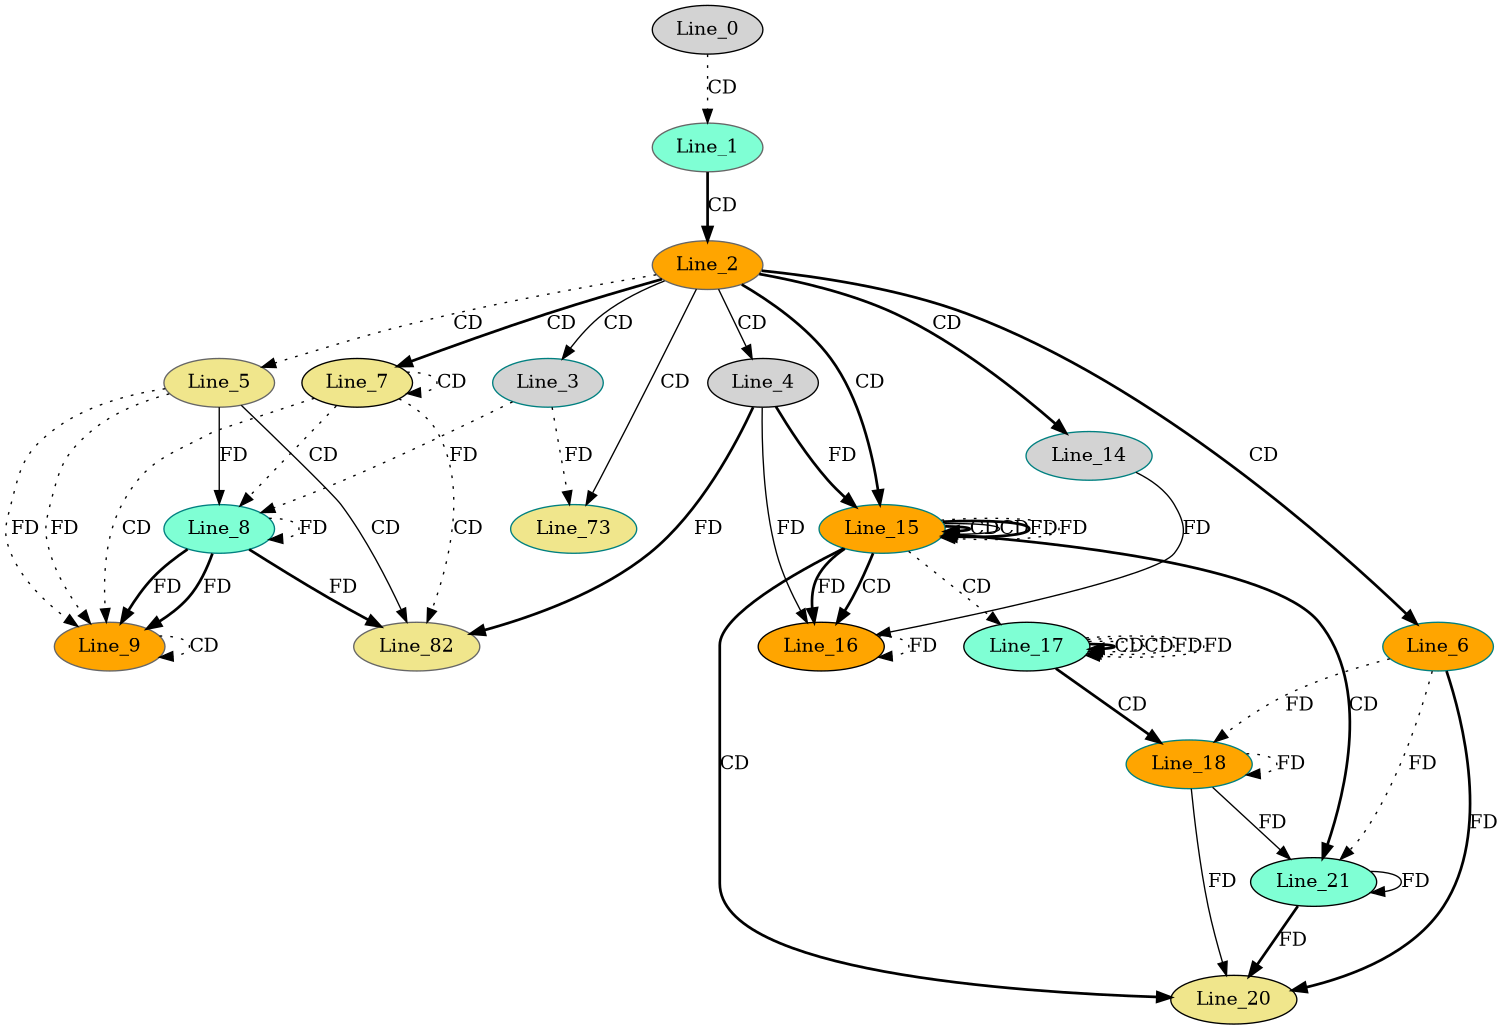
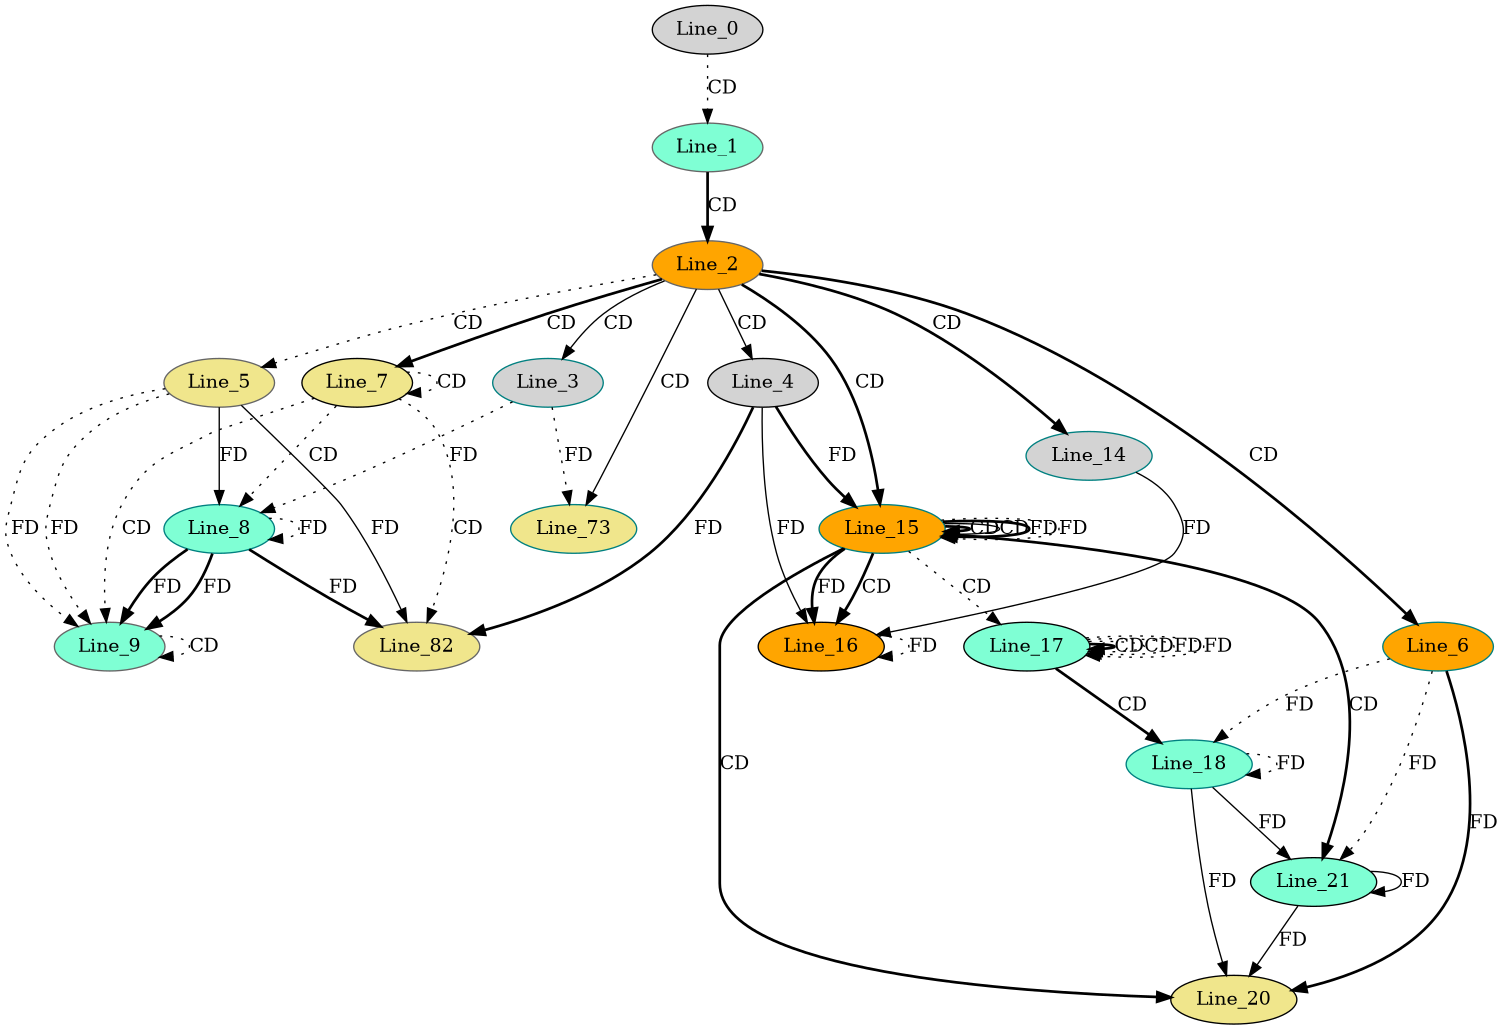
(386, 529) -> (386, 529)
(110, 647) -> (110, 647)
(1189, 764) -> (1189, 764)
(1277, 936) -> (1277, 936)
